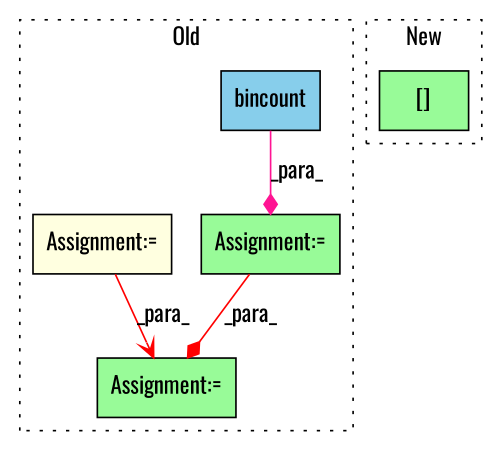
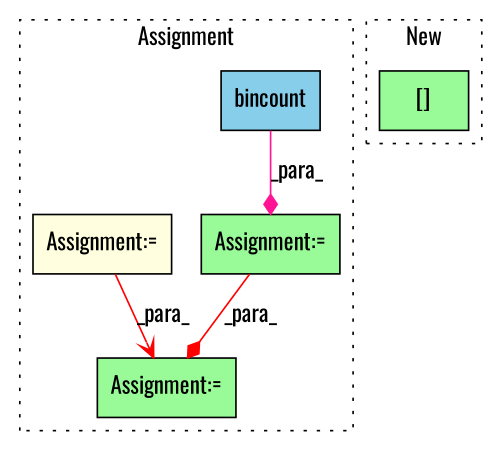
(186, 39) -> (186, 39)
